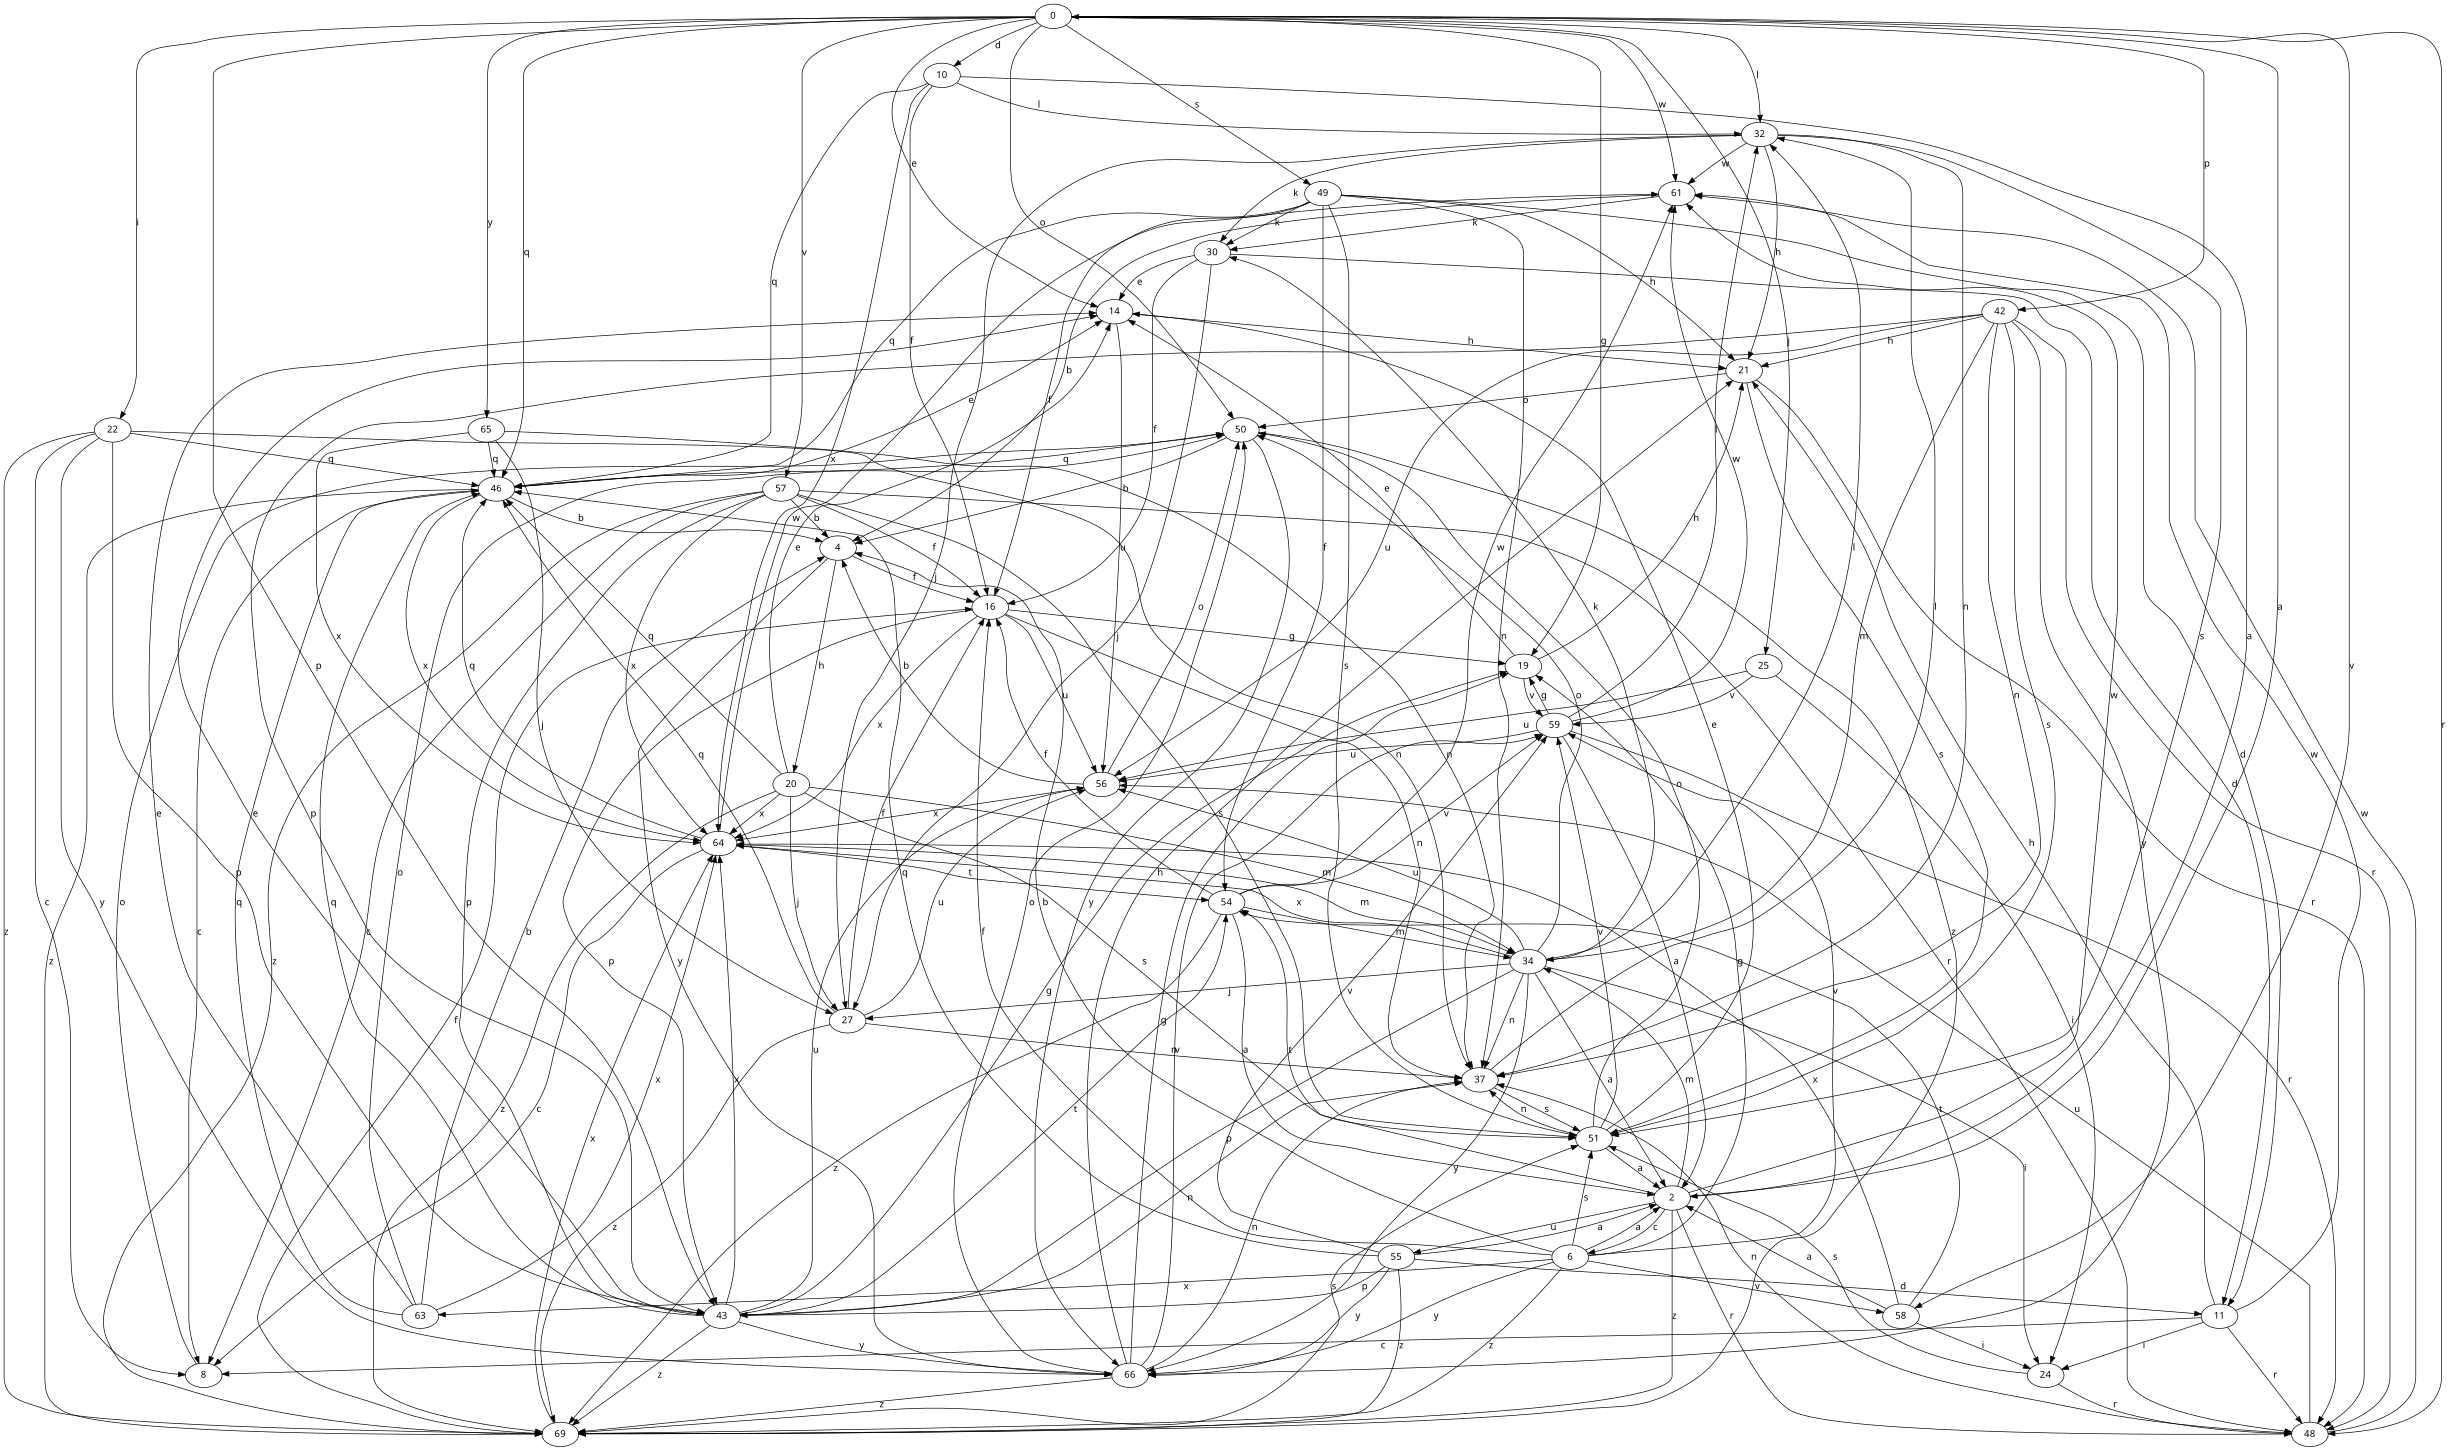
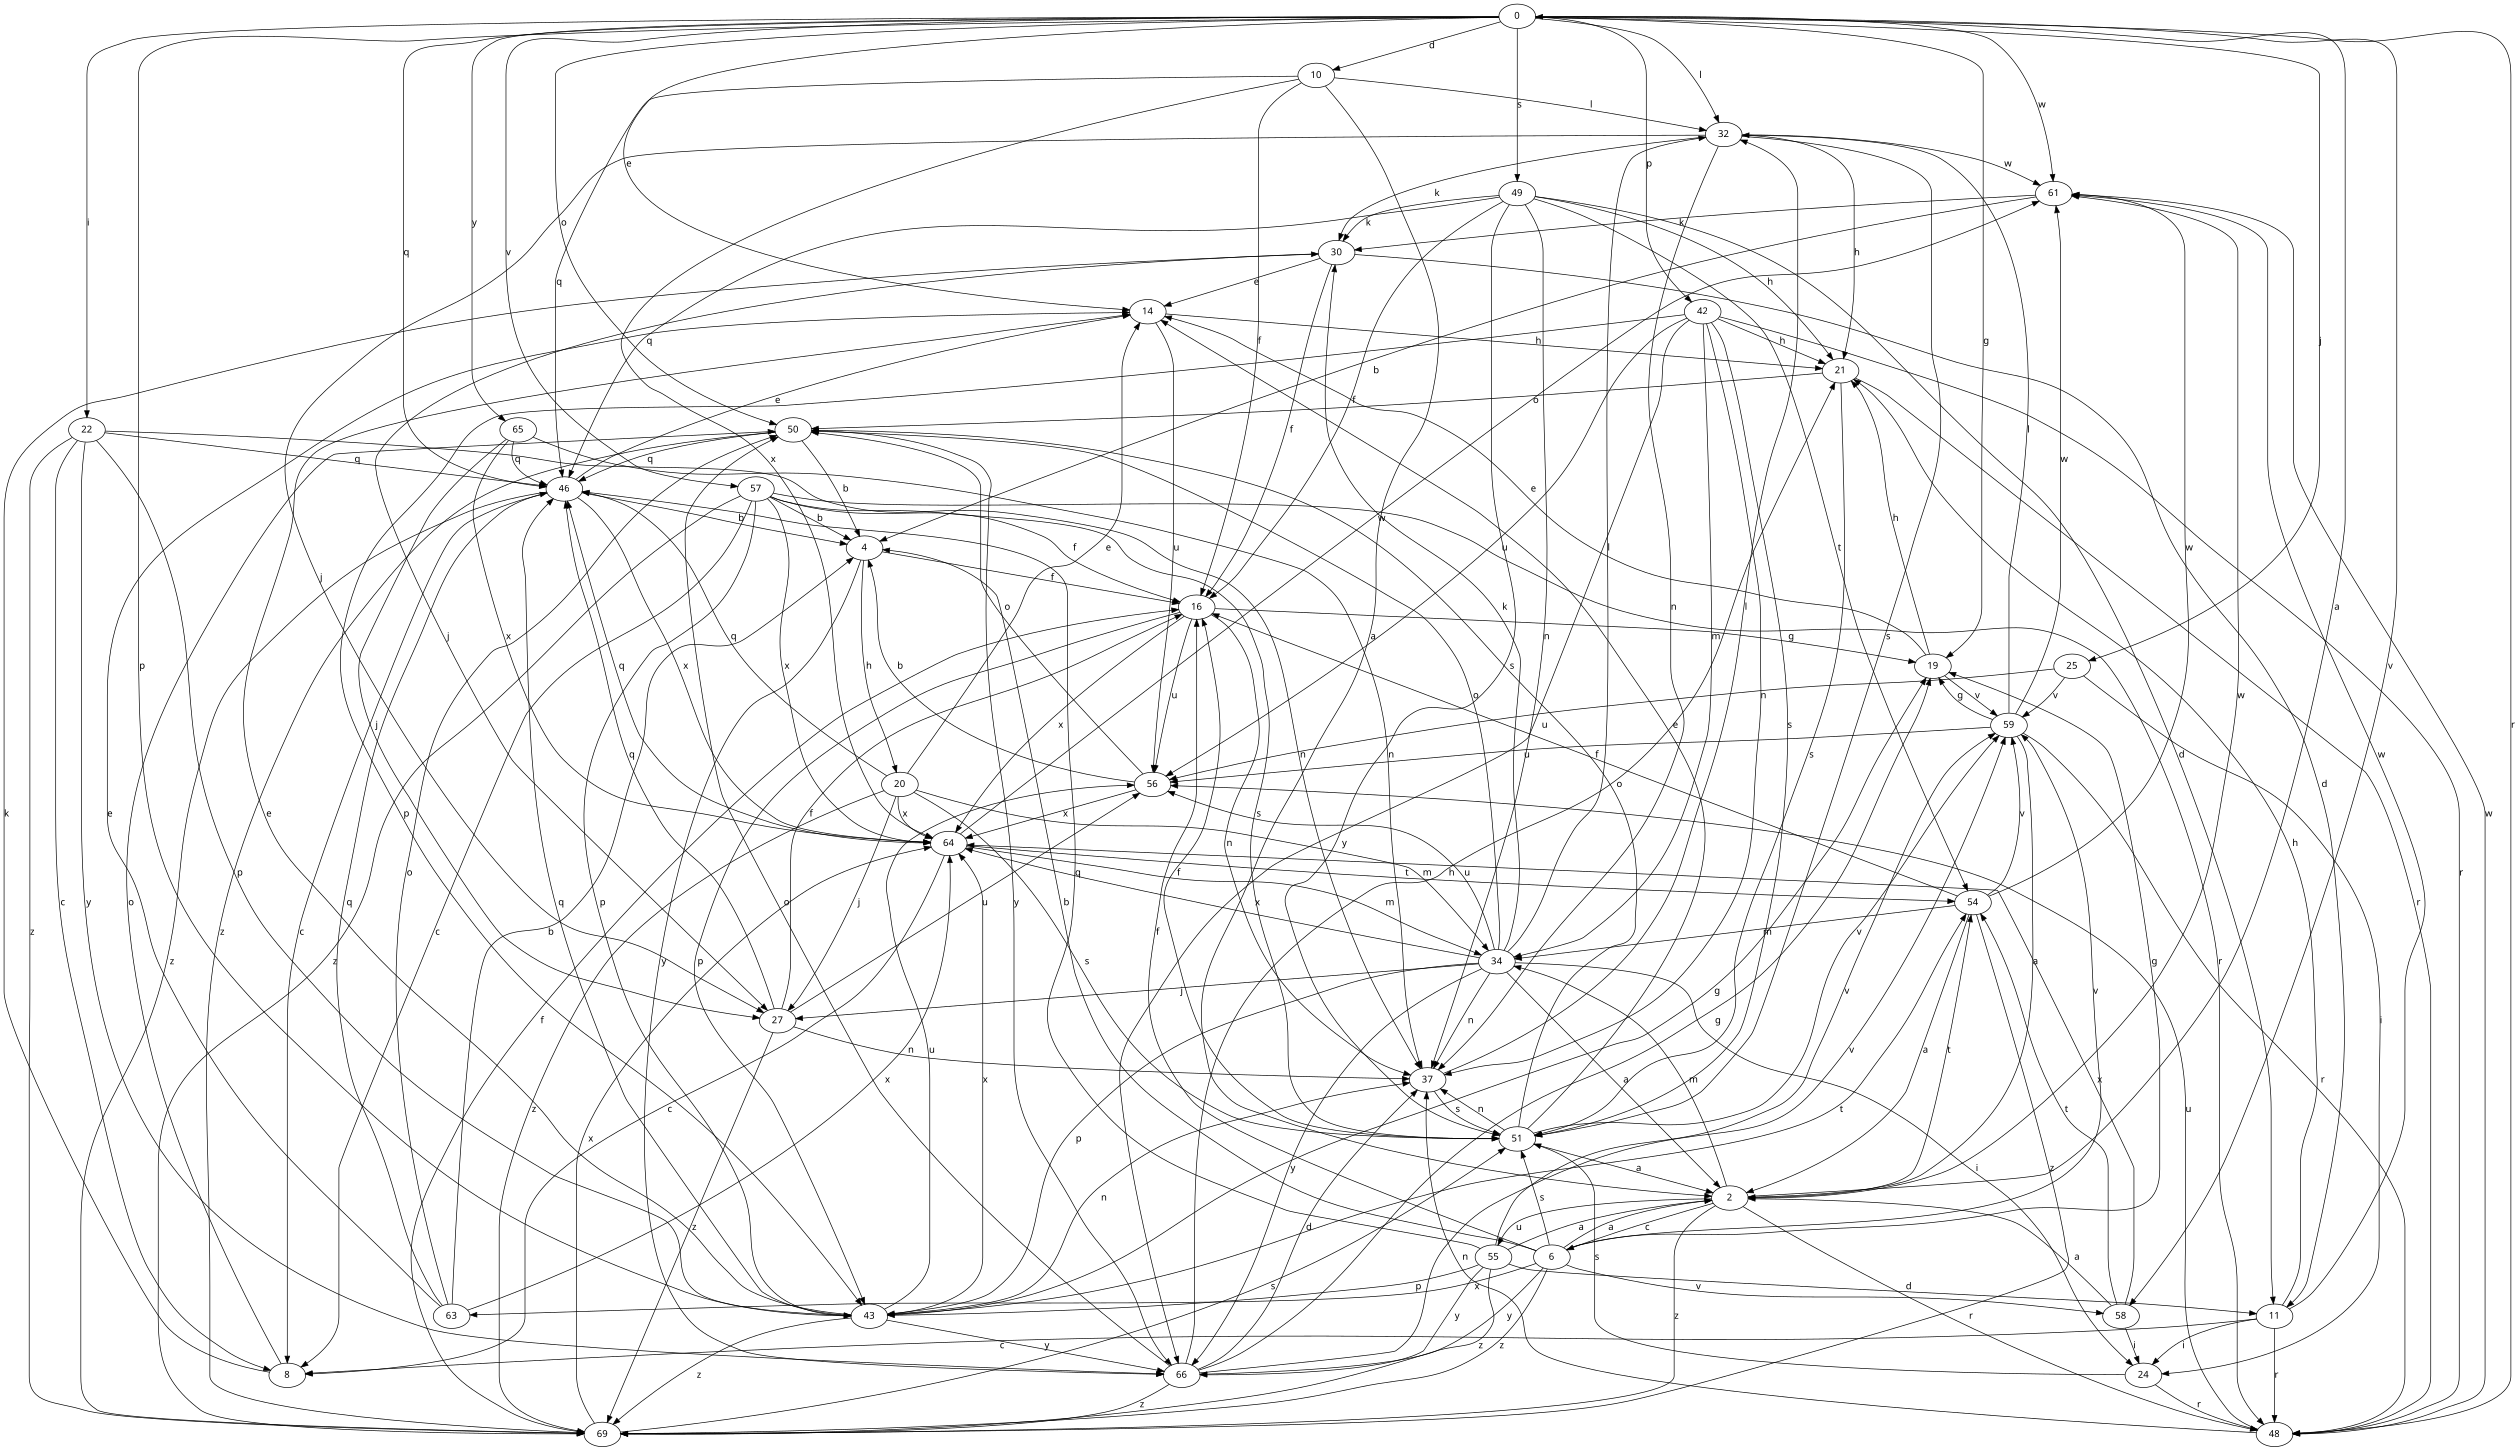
none -> (148, 391)
(1325, 548) -> (1840, 548)
none -> (1192, 1008)
(1255, 1228) -> (1309, 1228)
